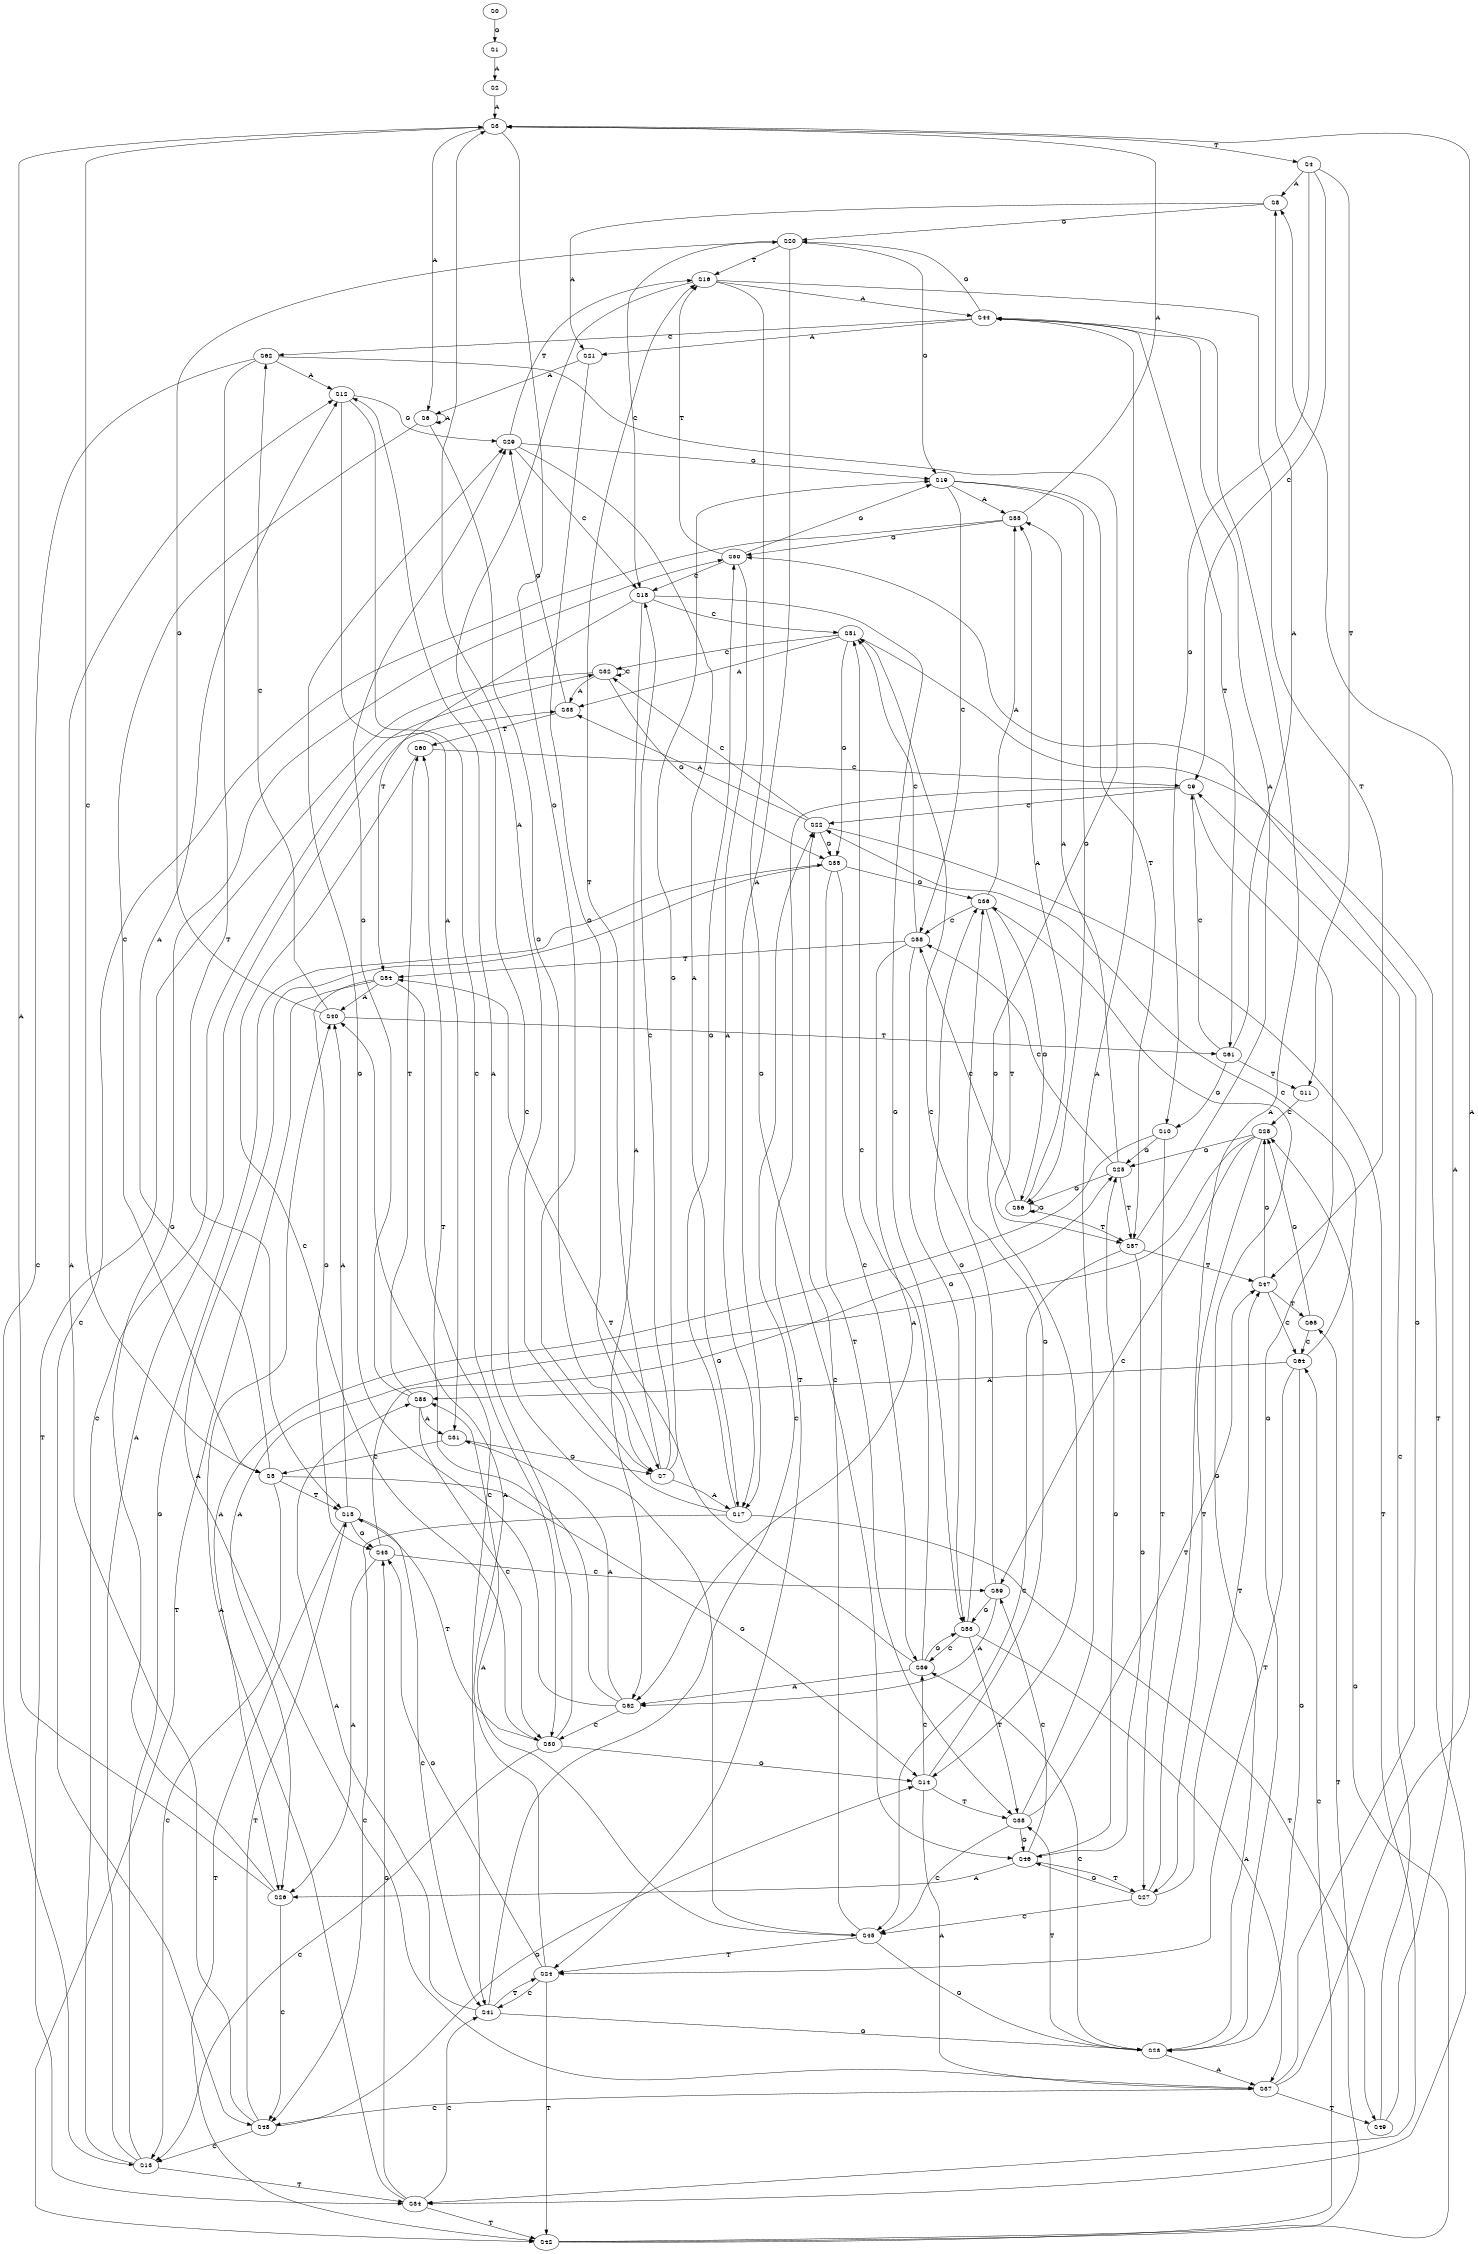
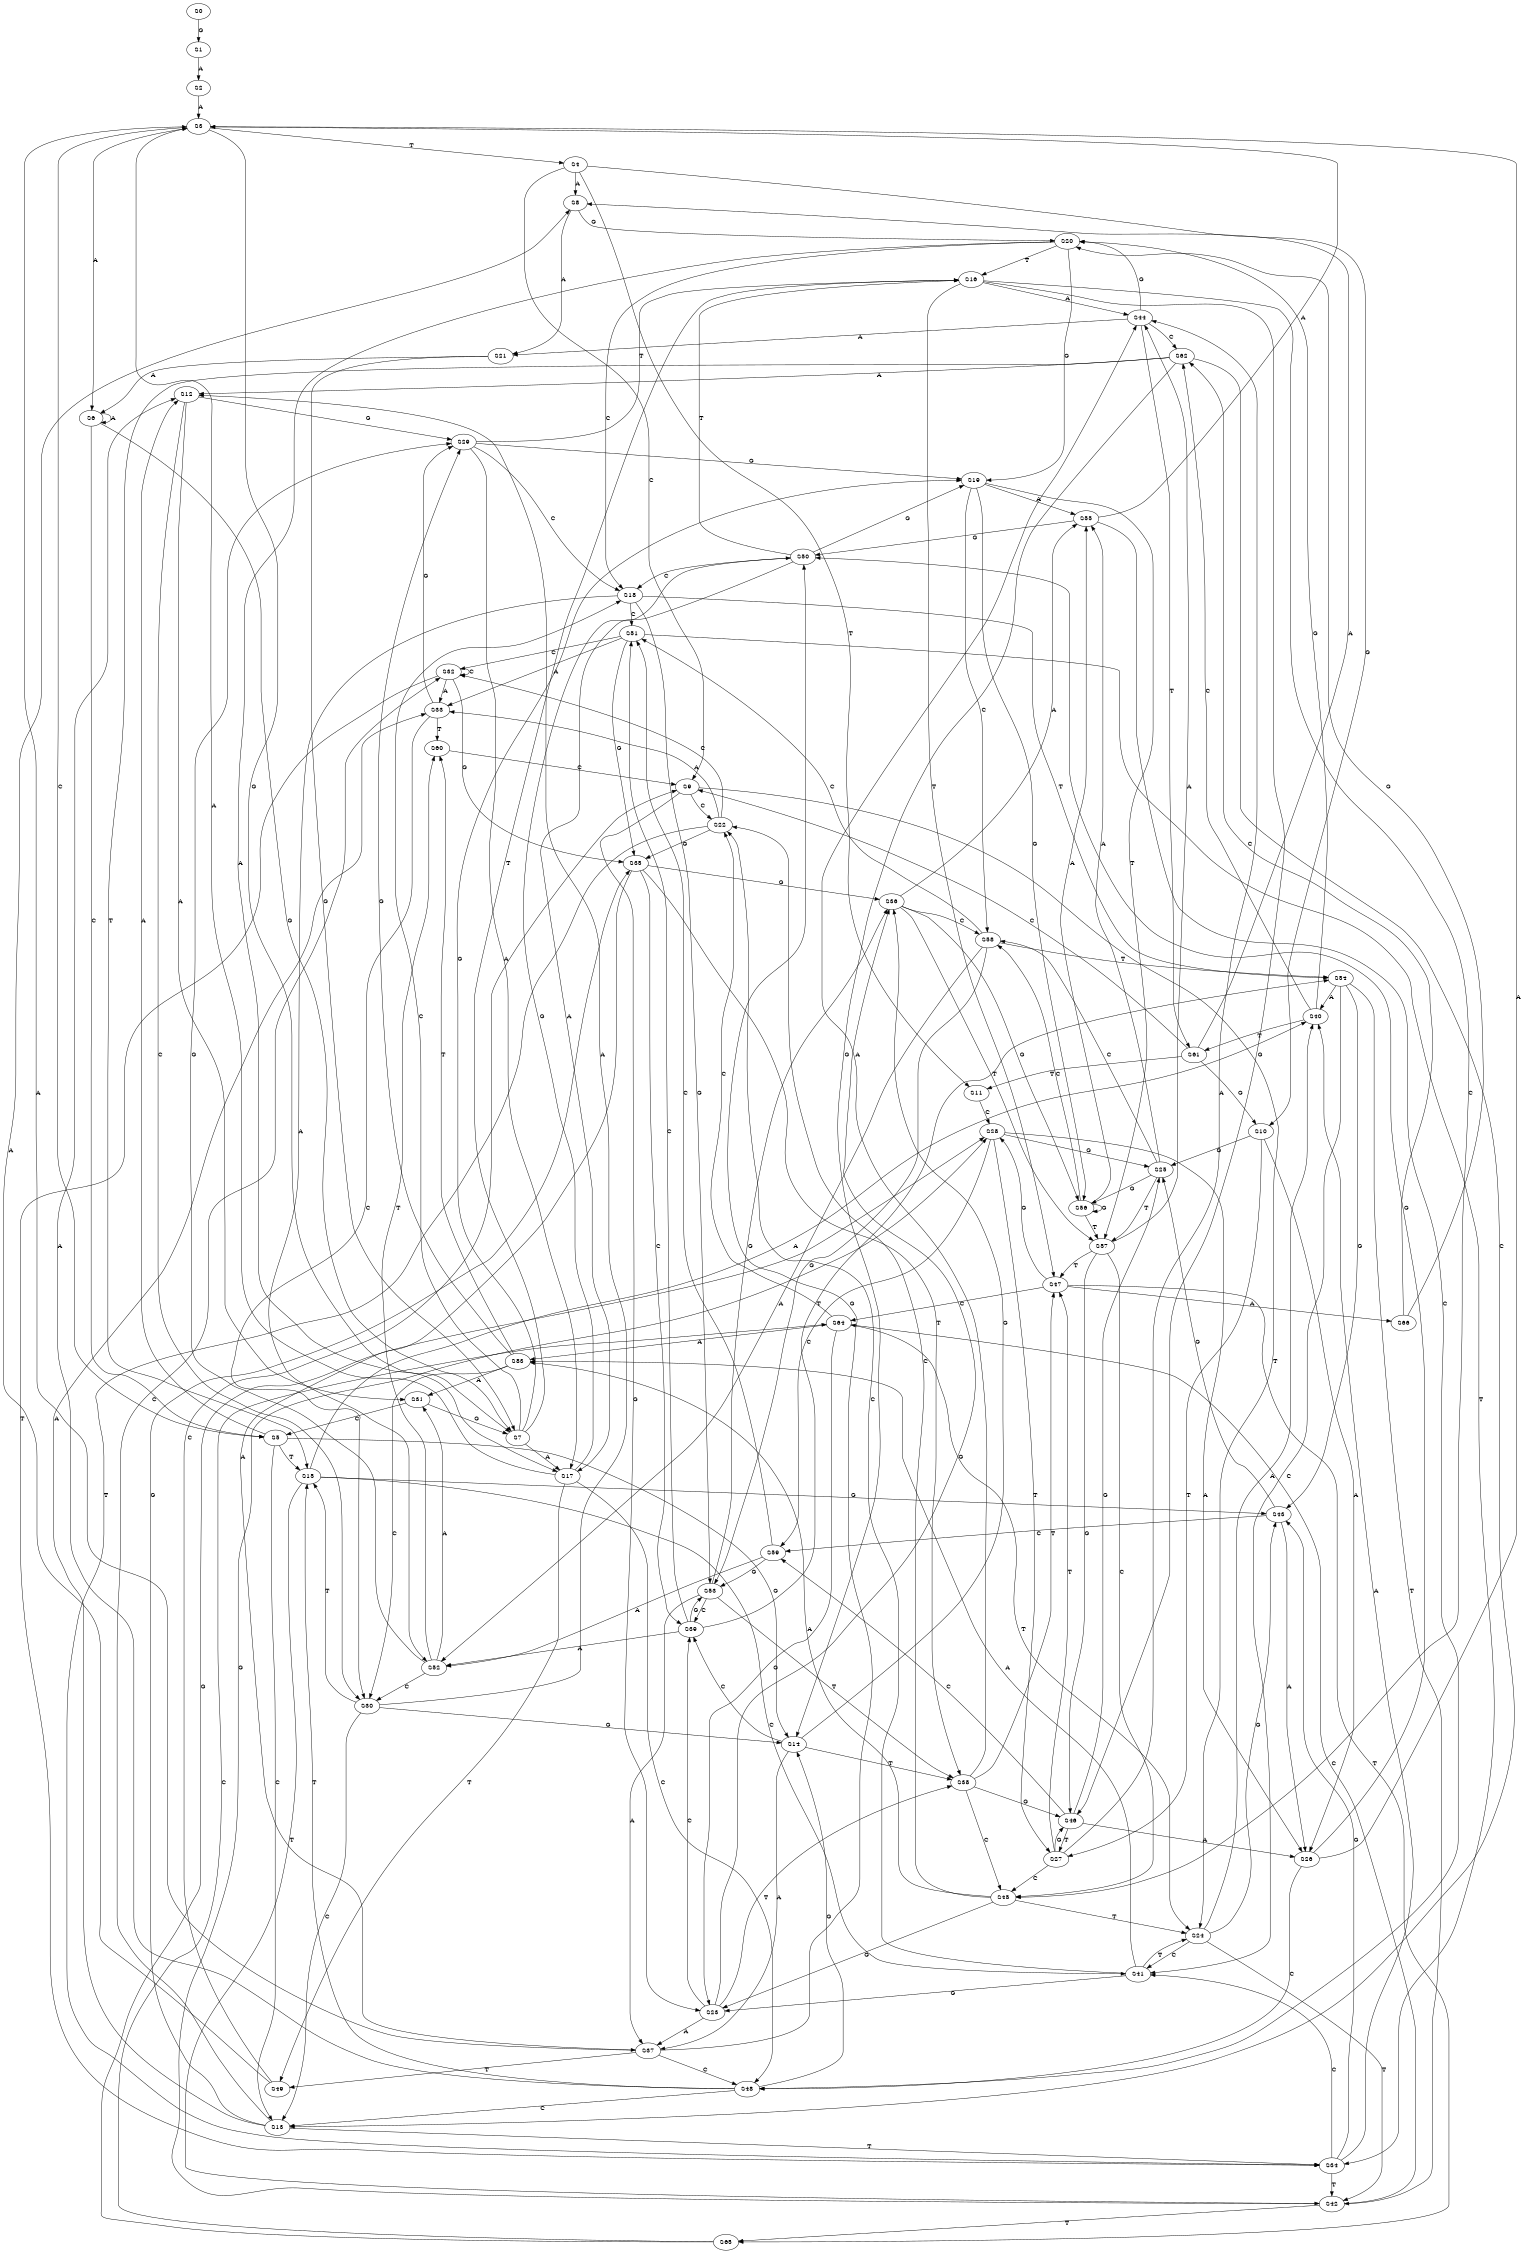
(300, 1250) -> (323, 1261)
none -> (1404, 1323)
